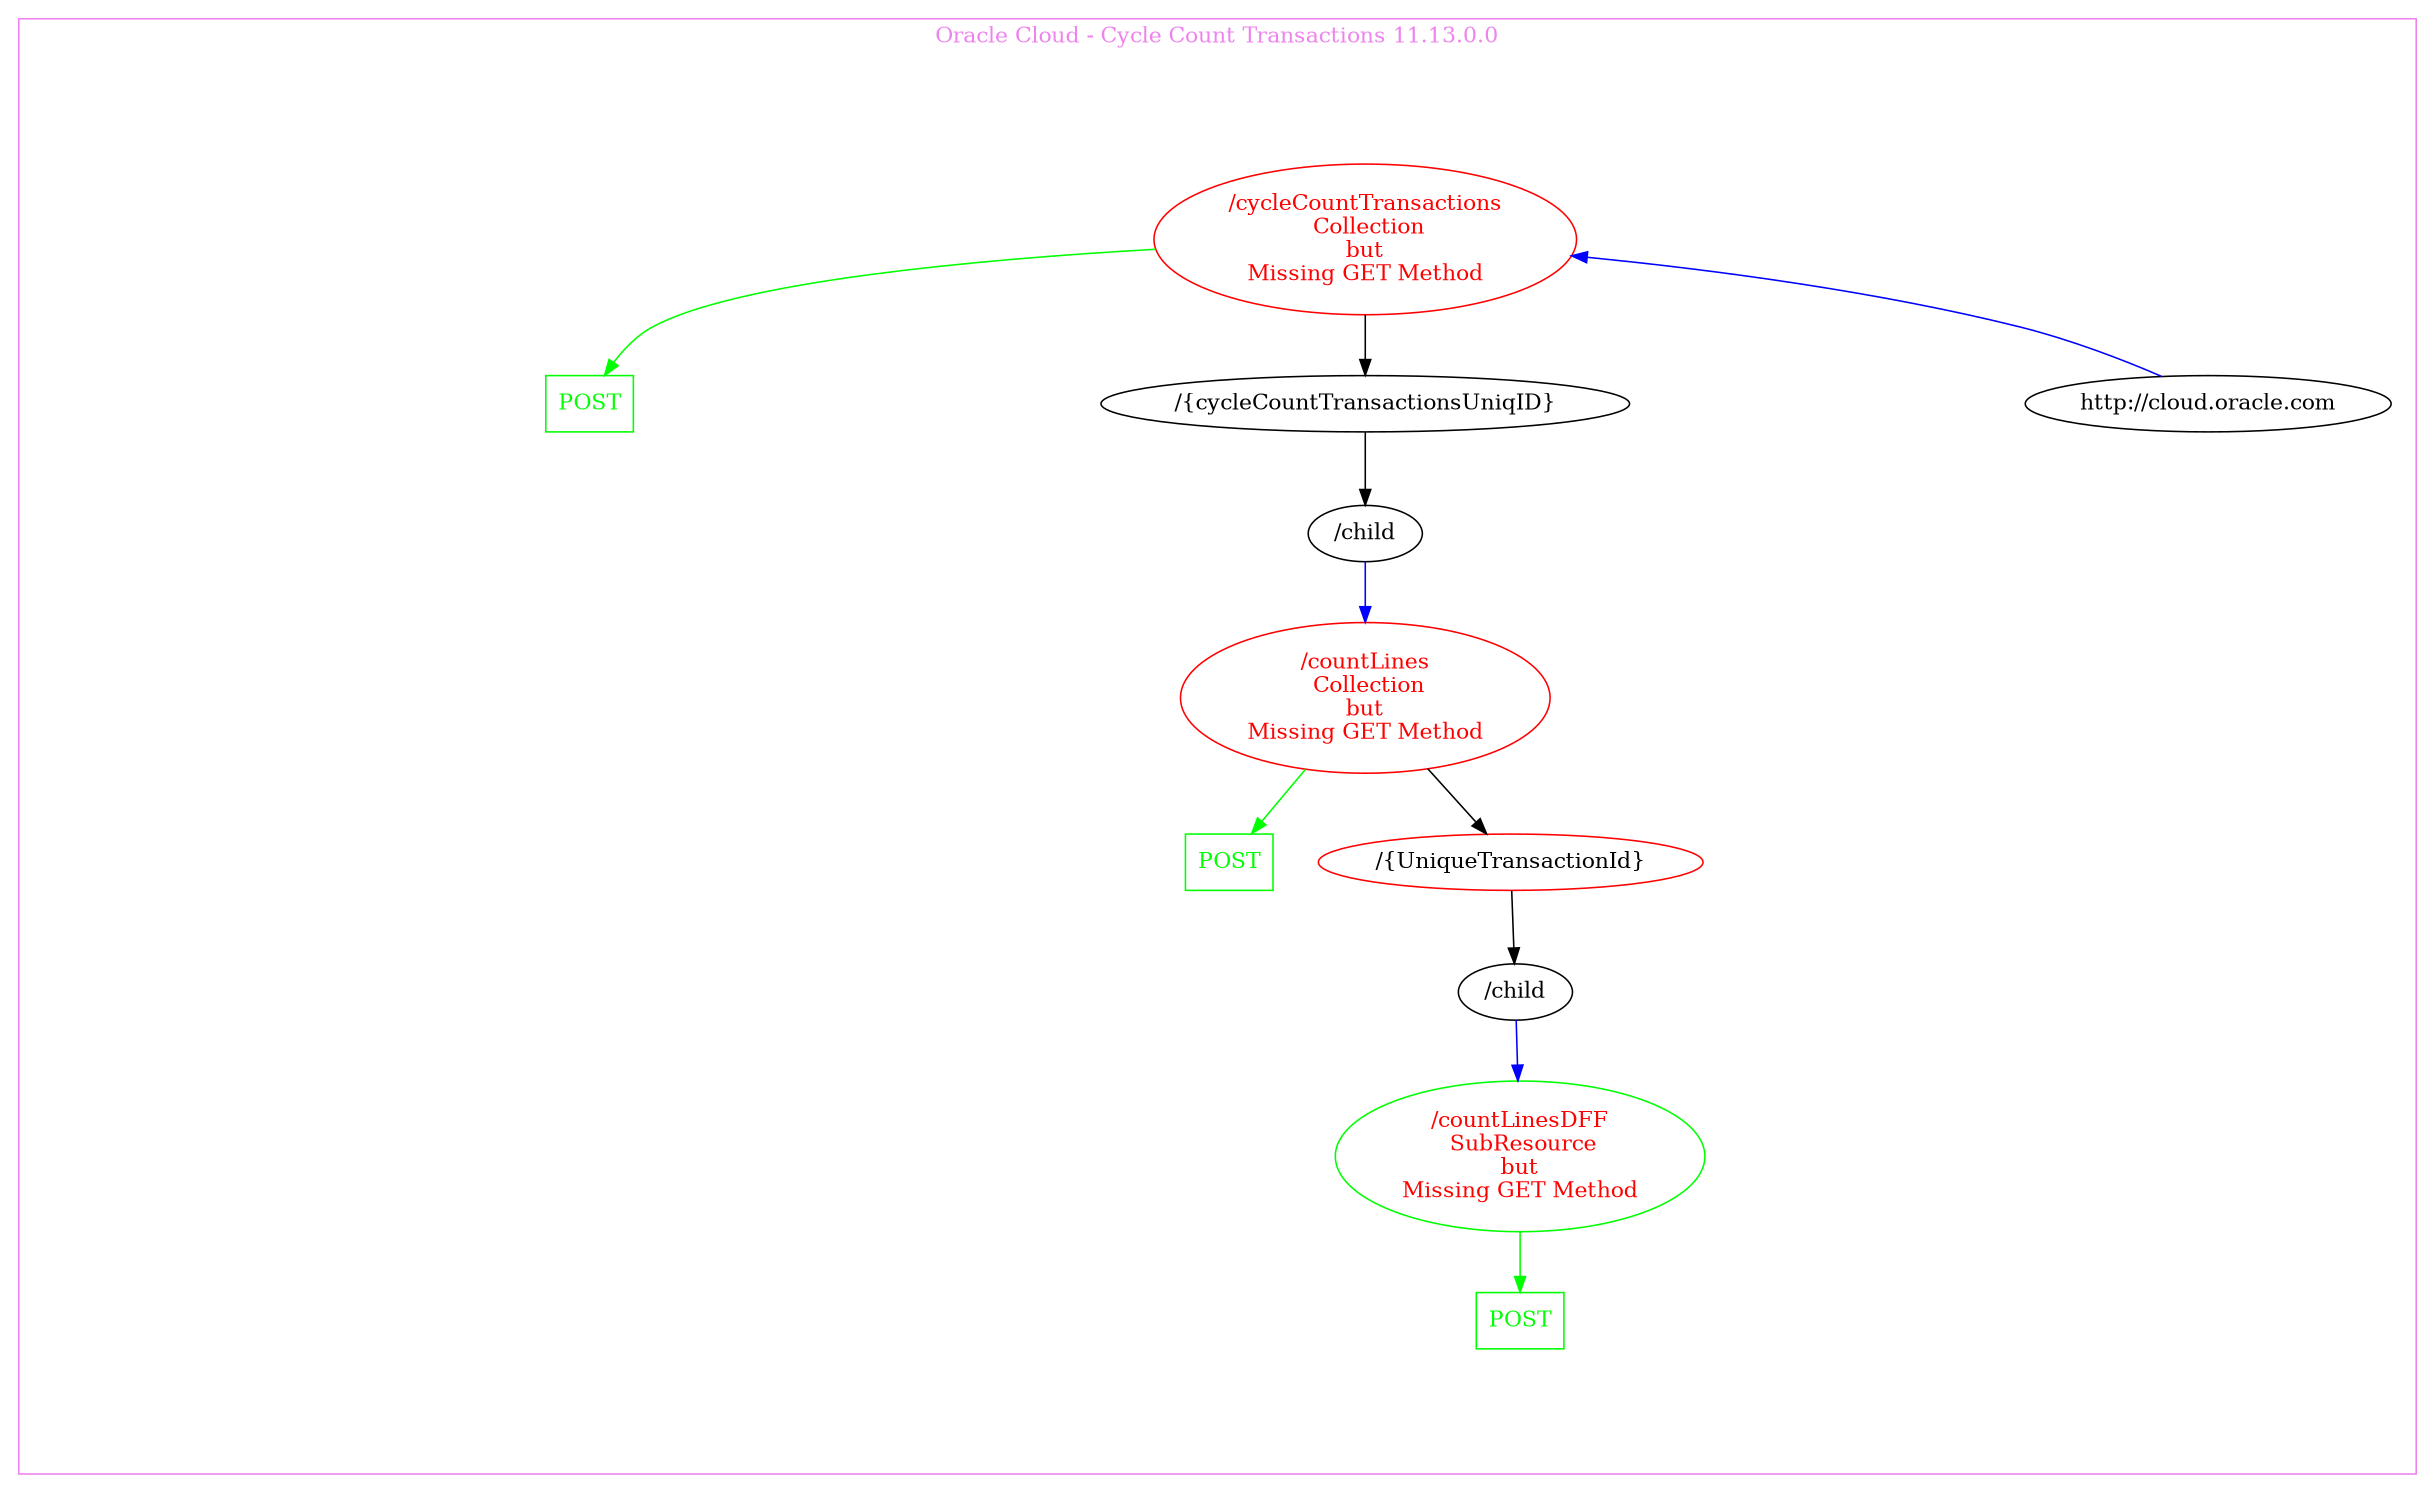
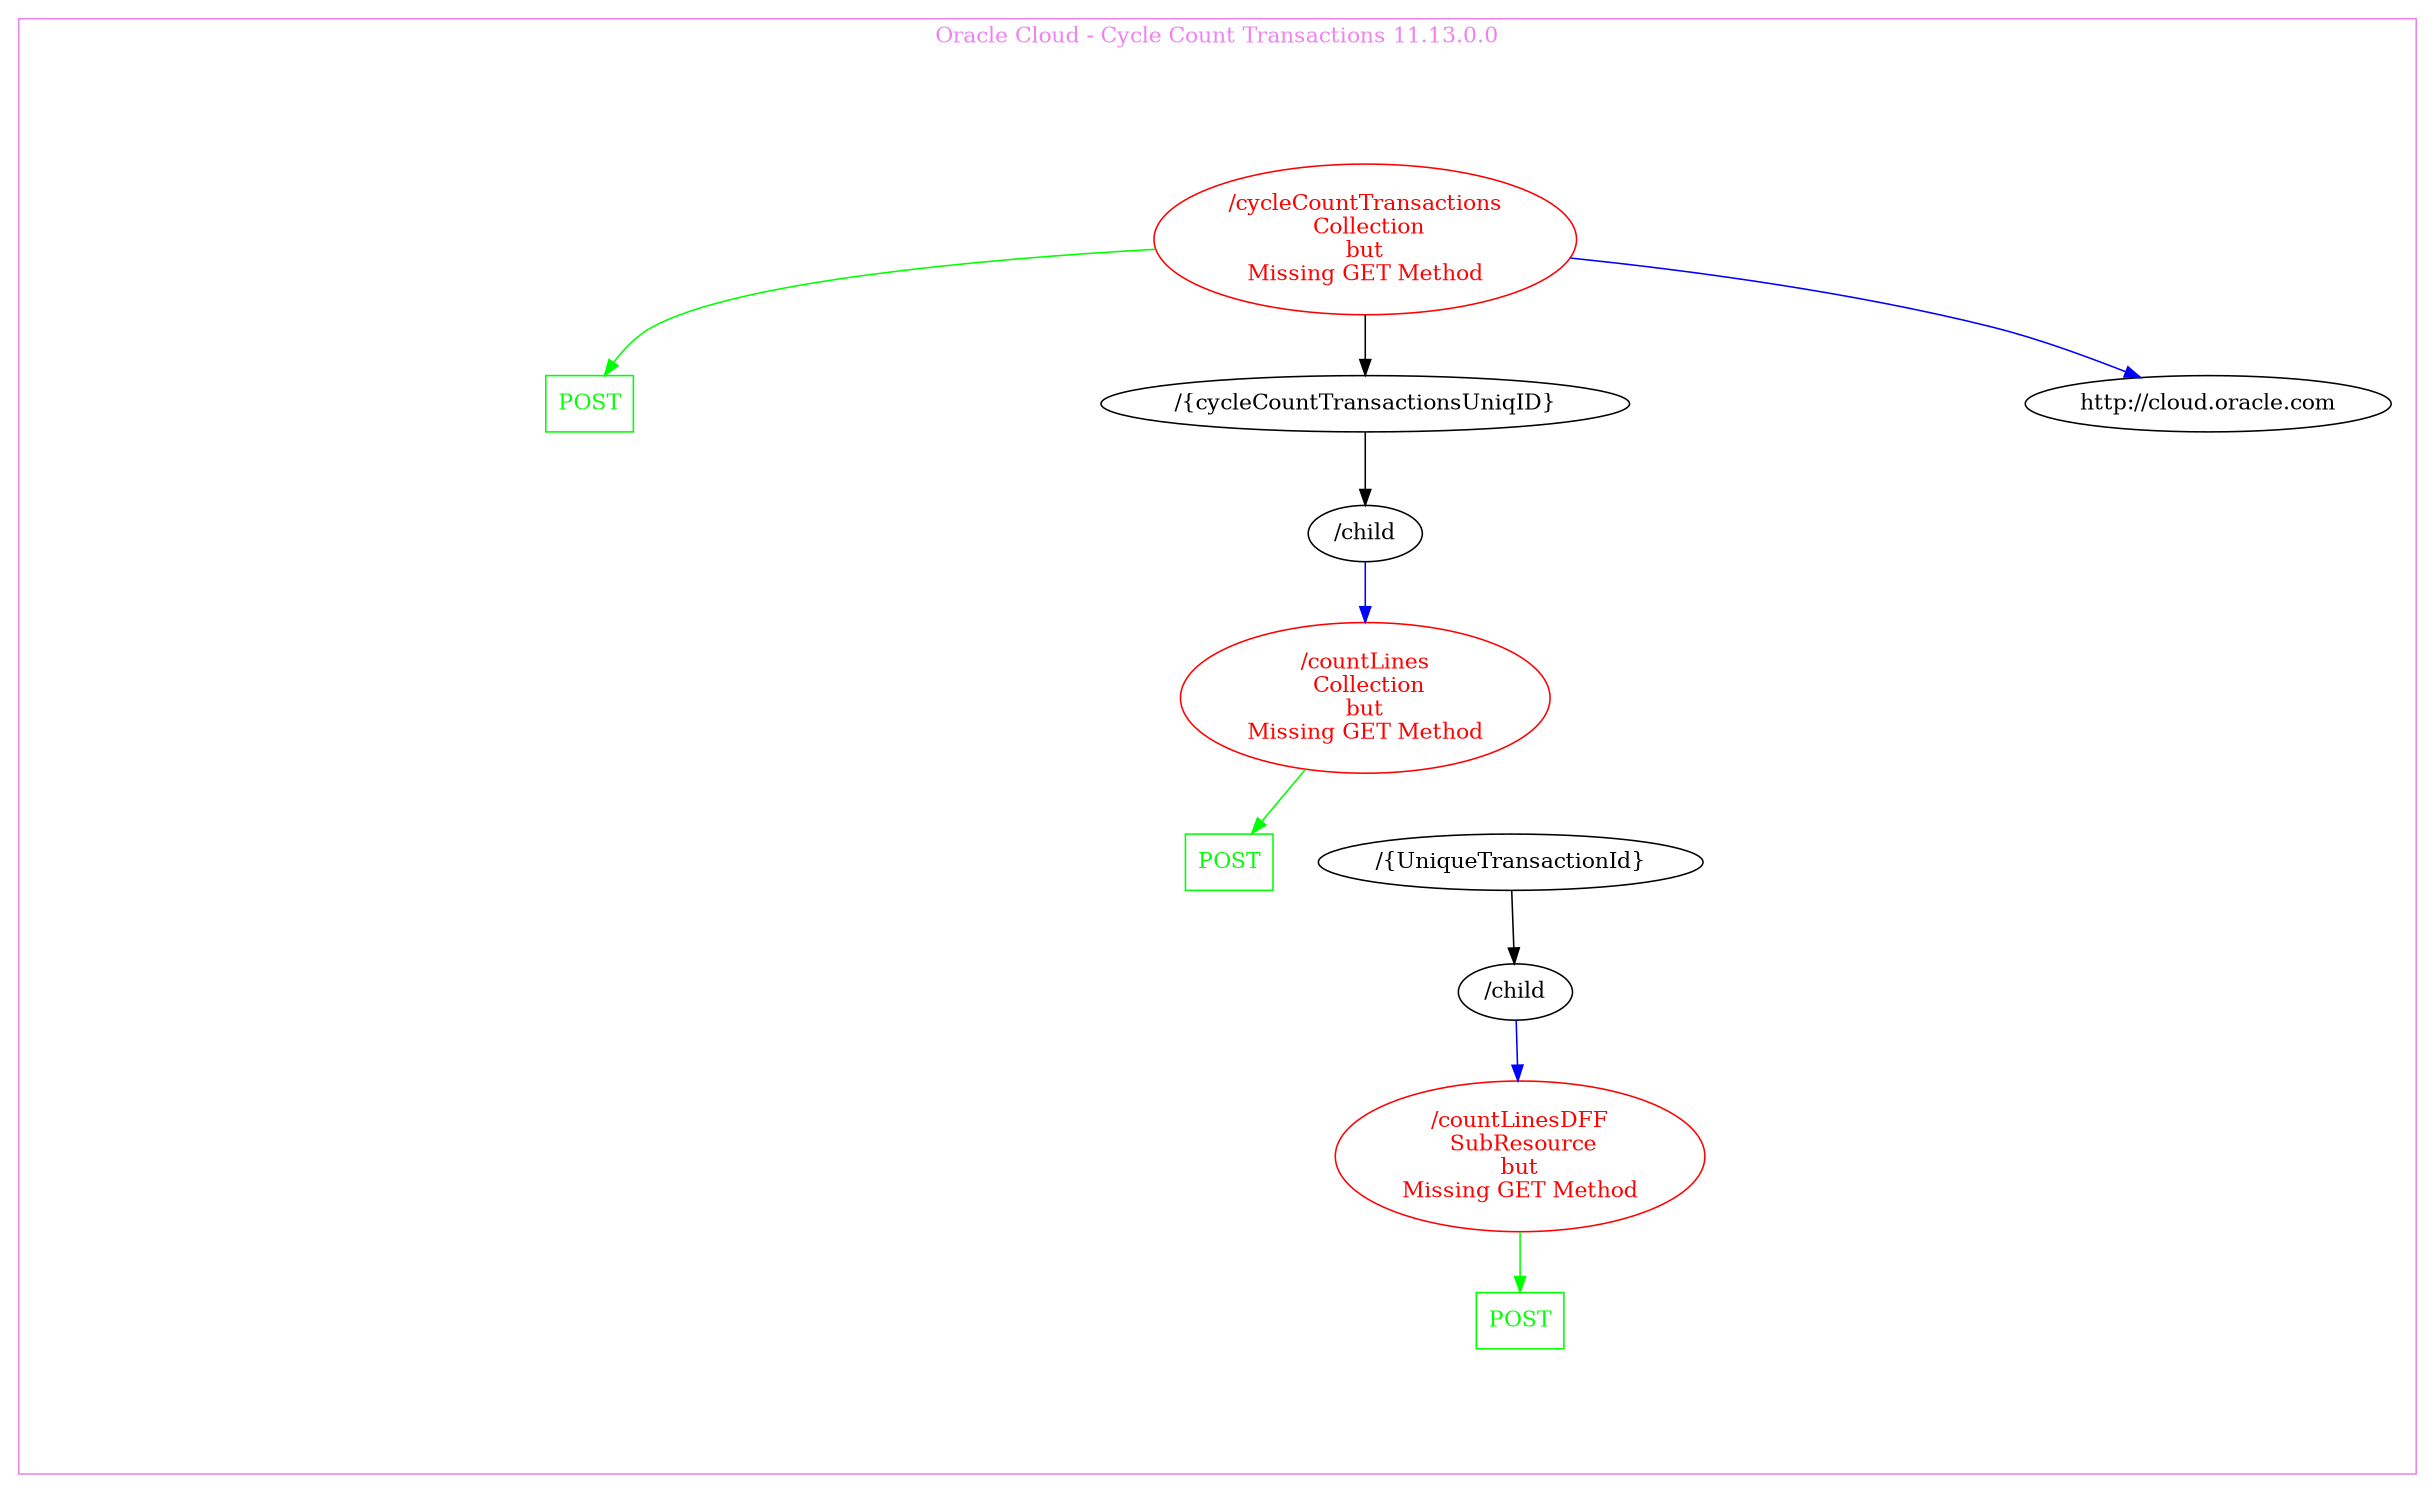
(1879, 297) -> (1852, 297)
(1452, 795) -> none
(1511, 862) -> (1511, 862)
(1520, 1156) -> (1520, 1156)
